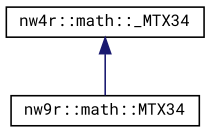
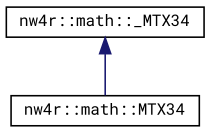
(105, 111) -> (105, 111)
